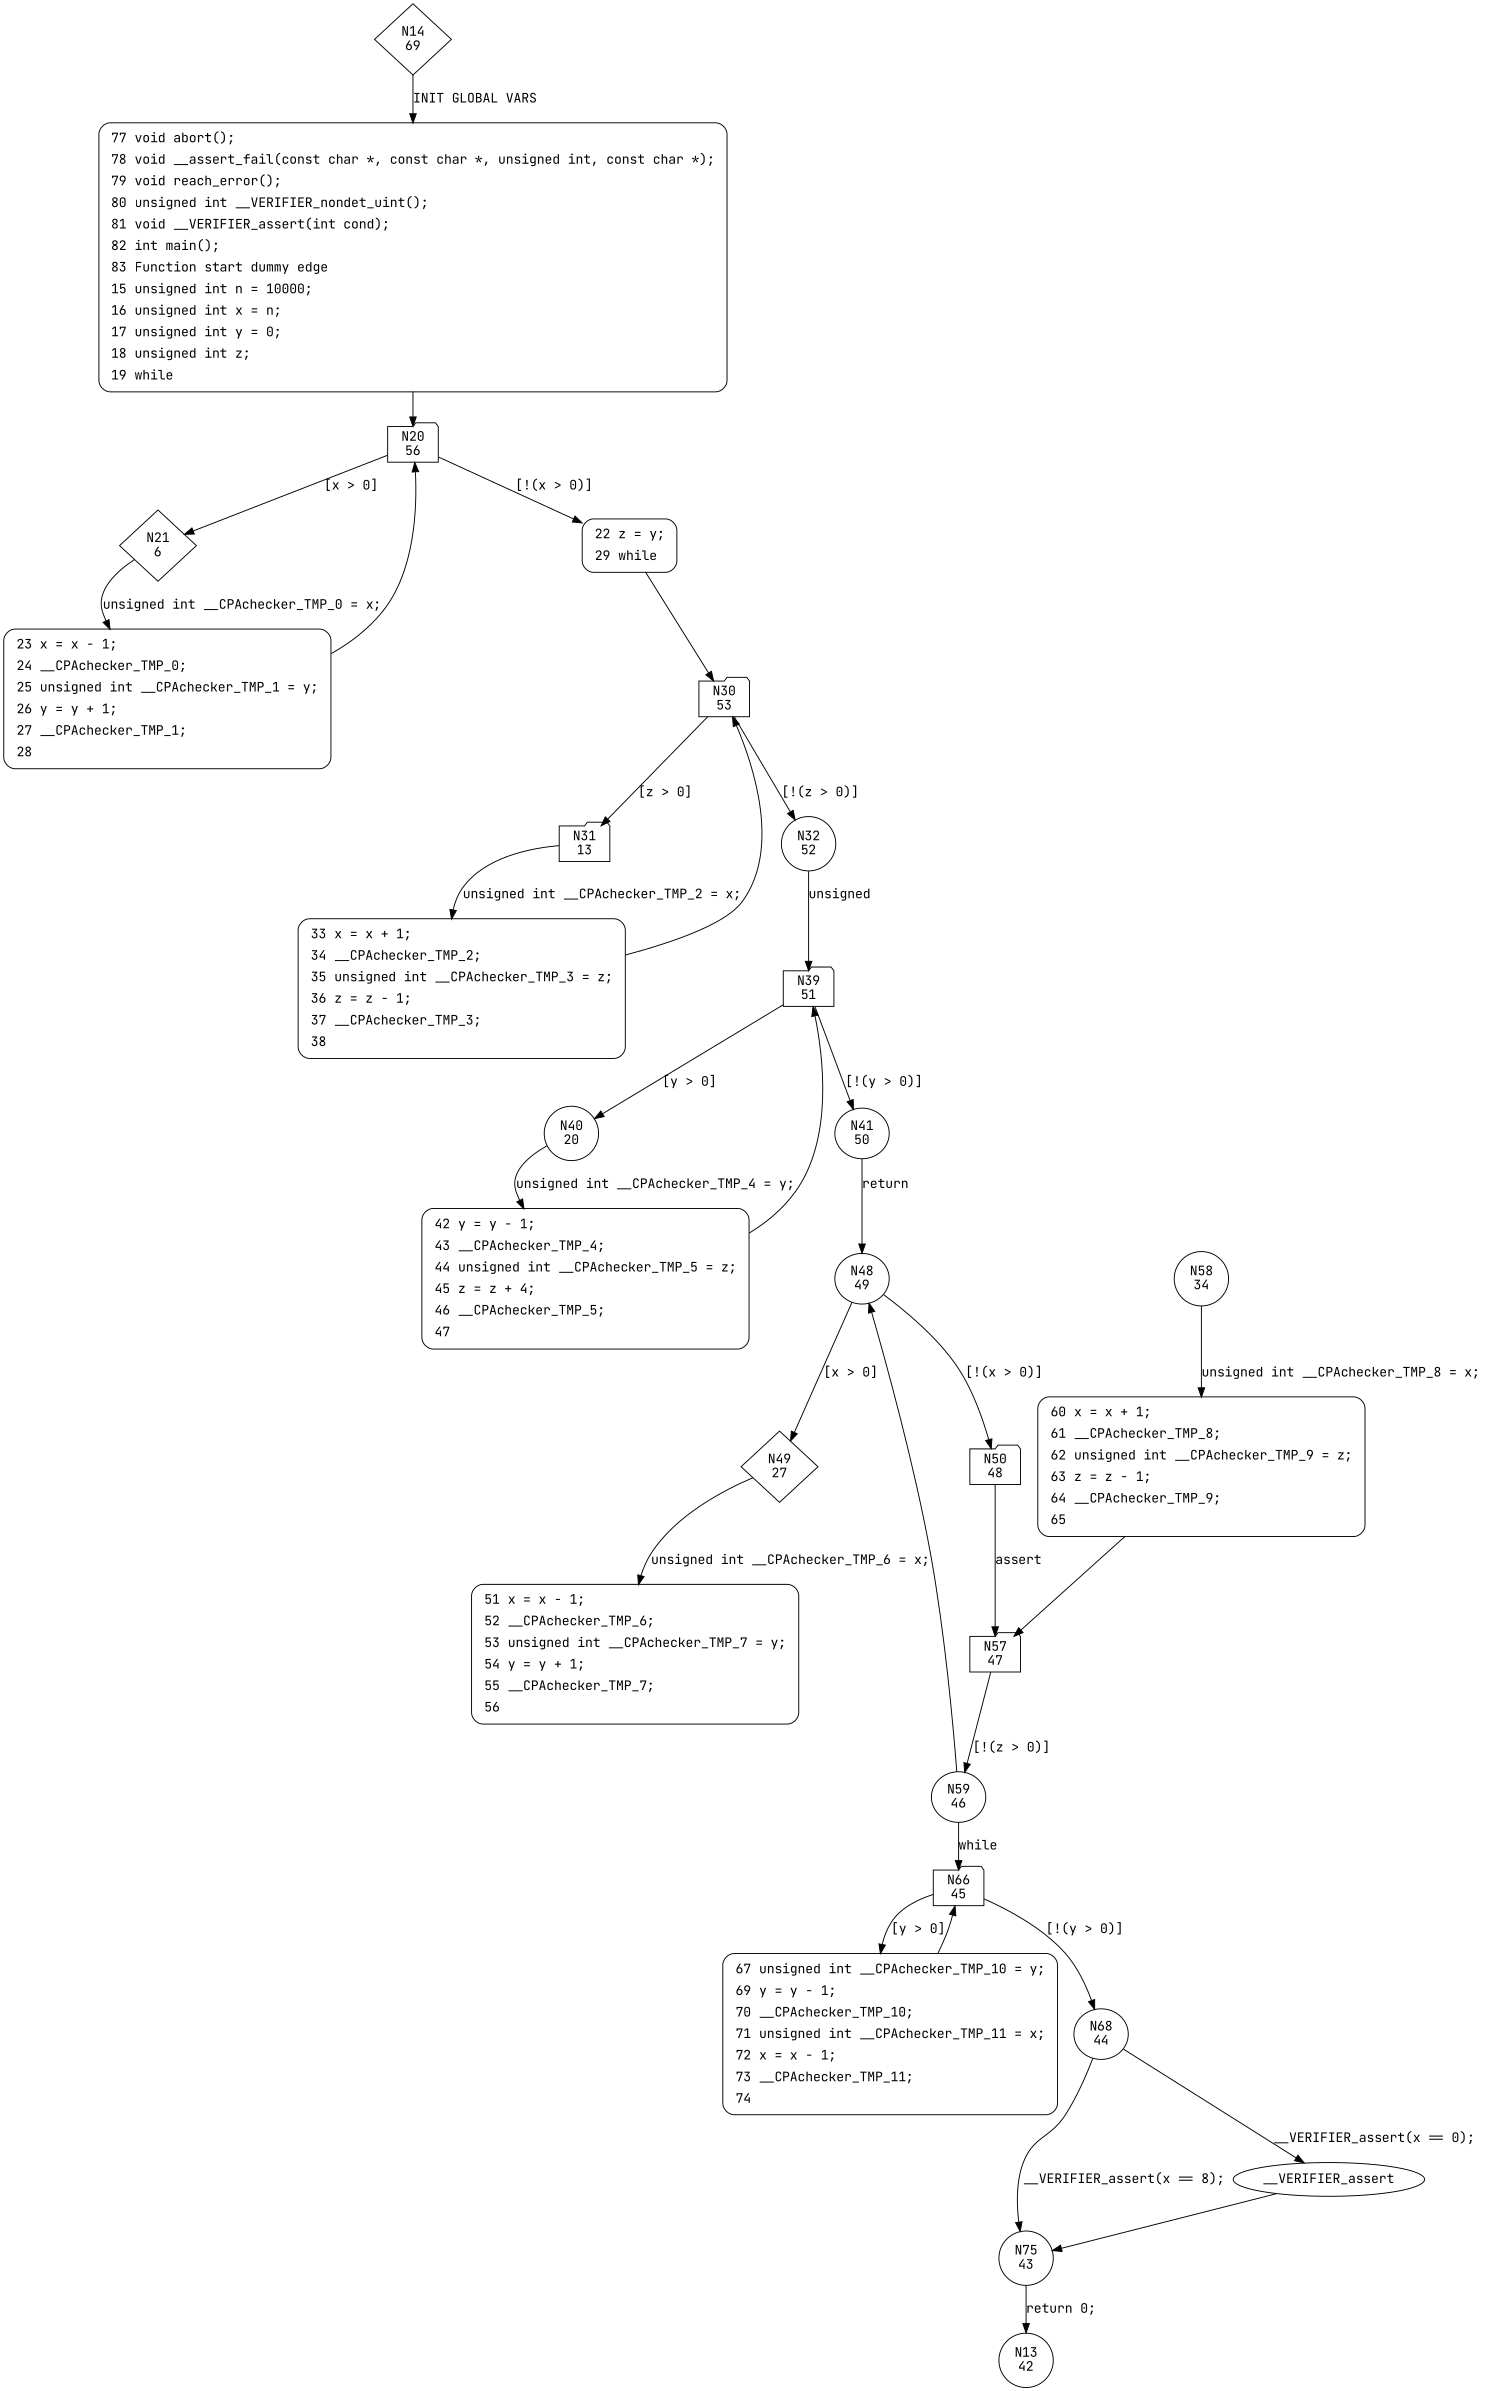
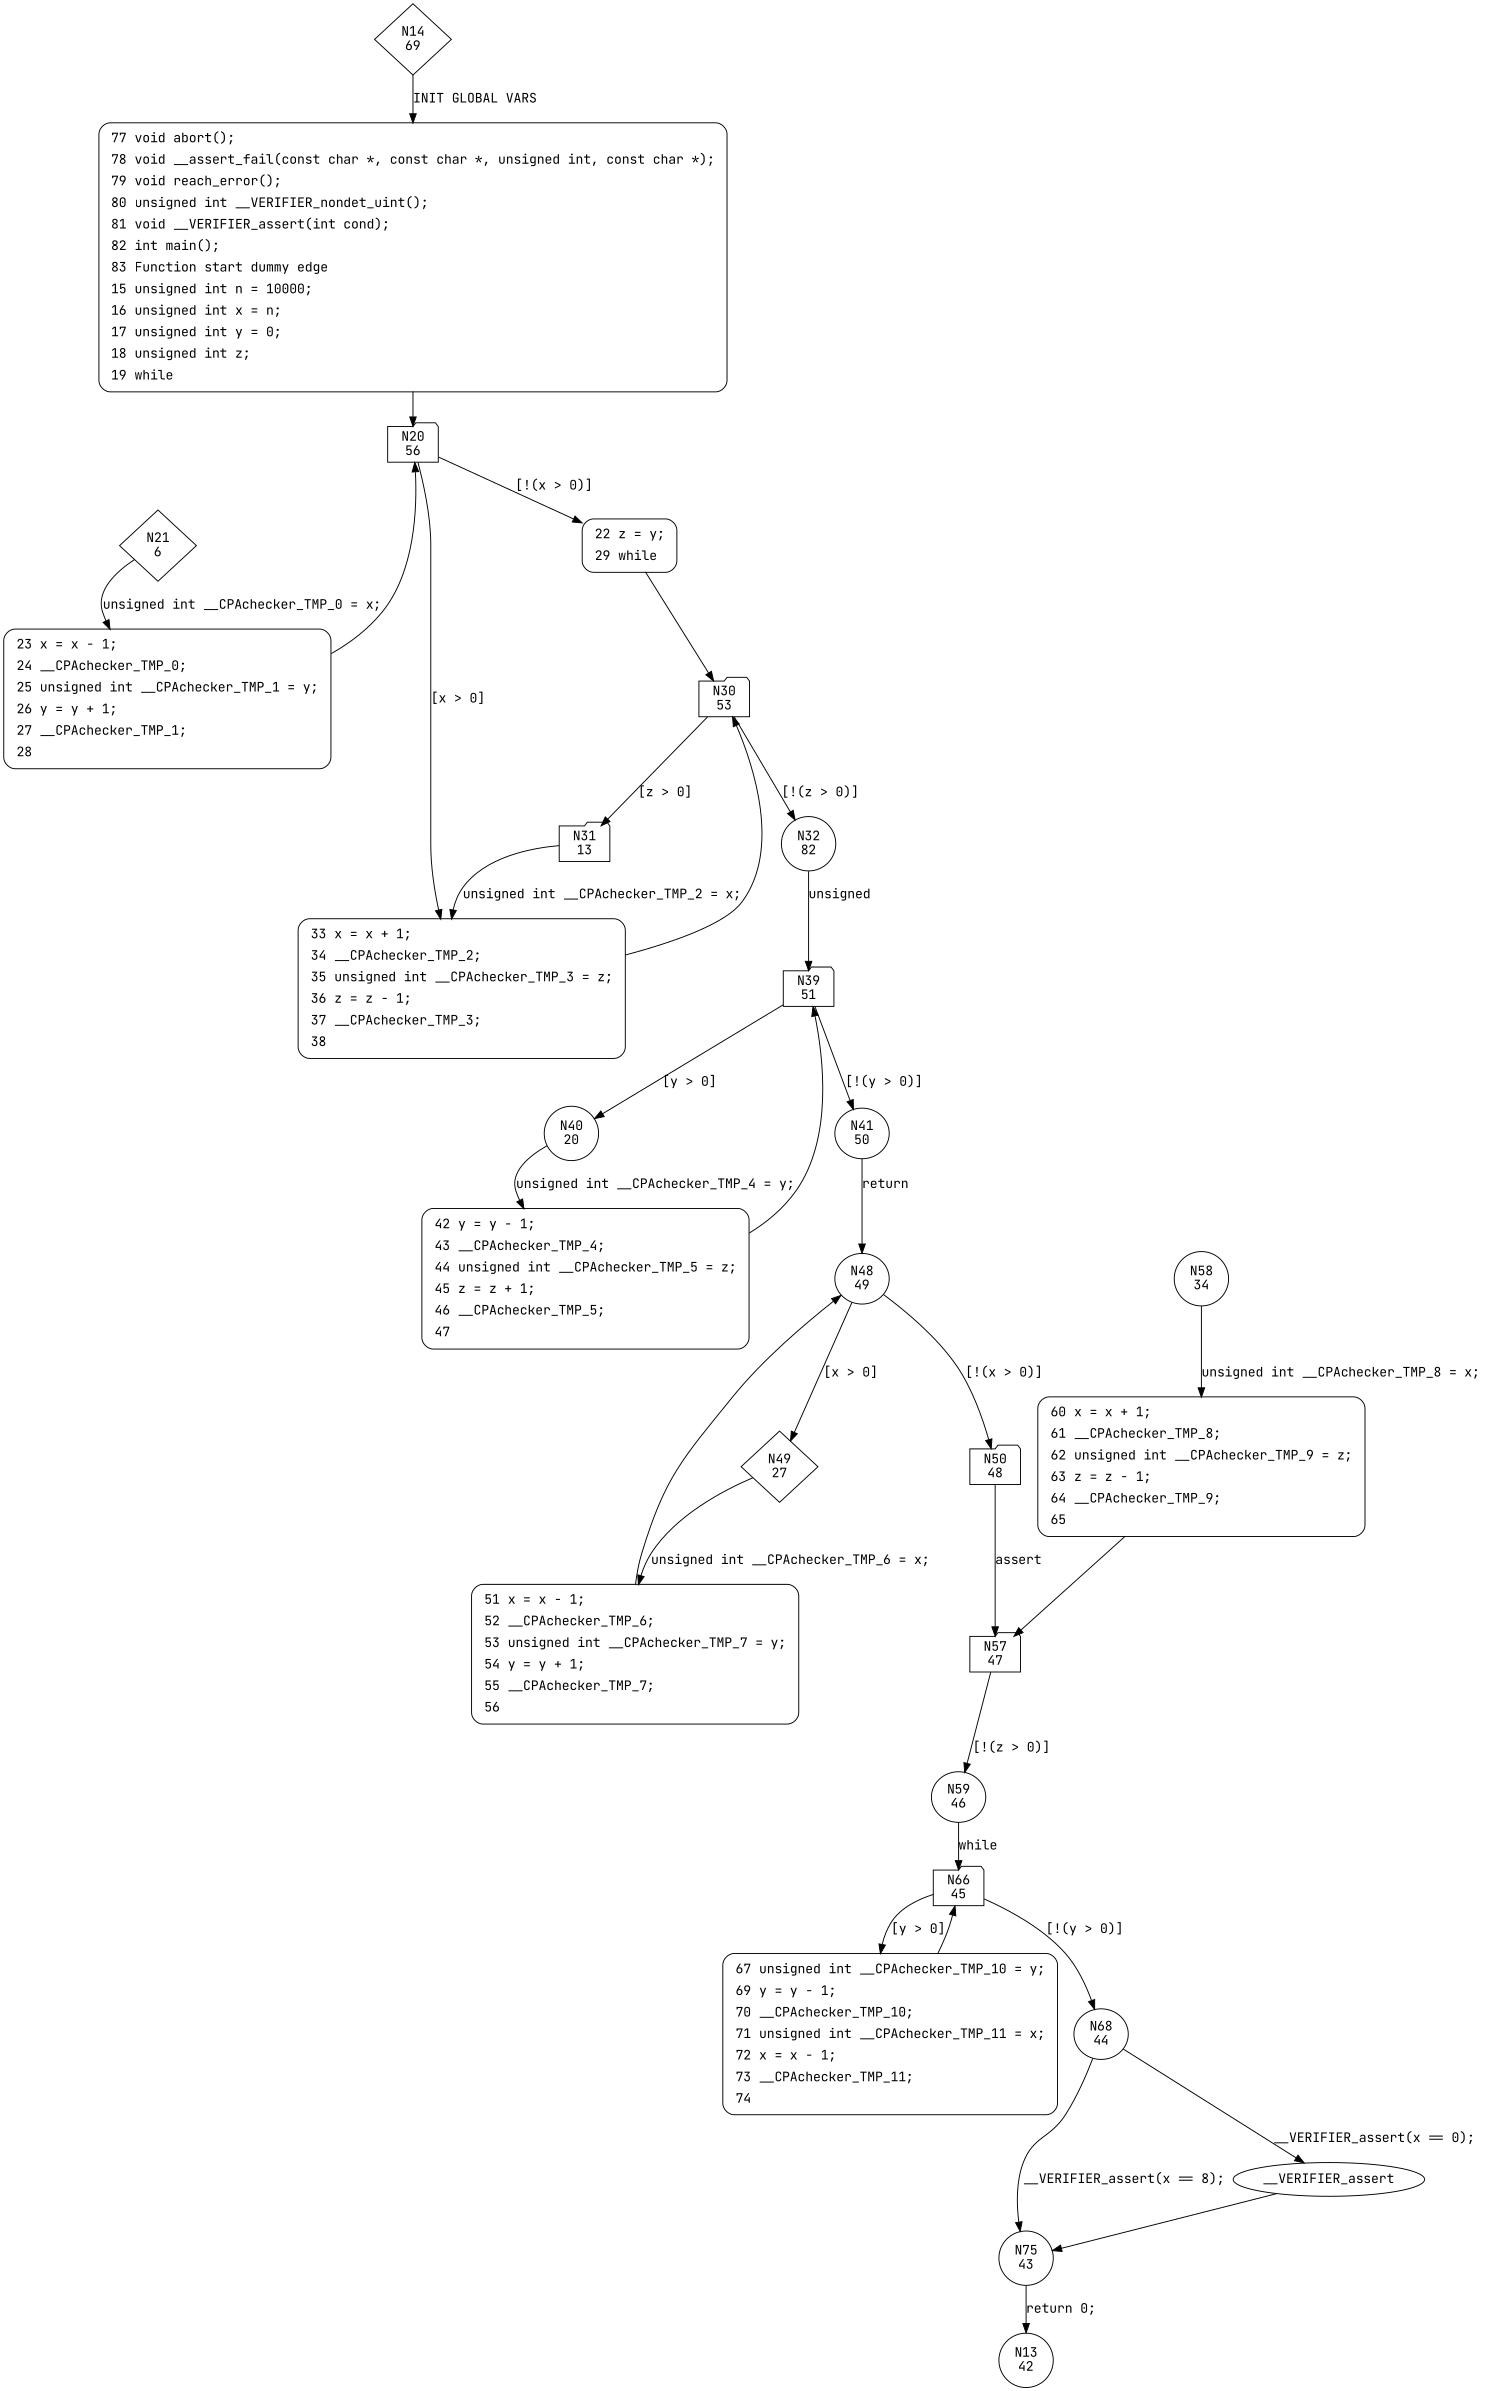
(290, 493) -> (431, 686)
(809, 844) -> (809, 844)
(497, 1289) -> (497, 1289)
(928, 1540) -> (709, 1426)
